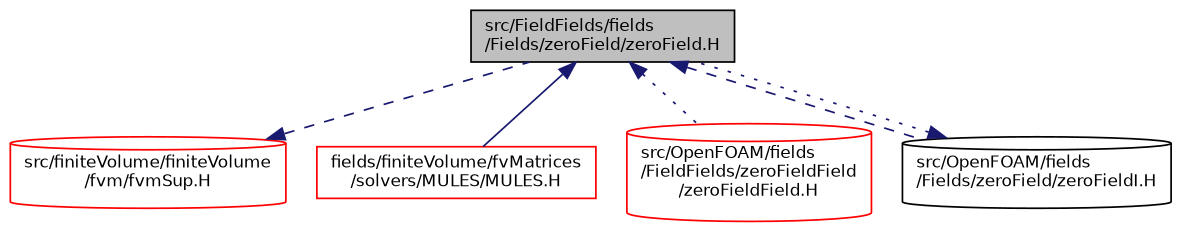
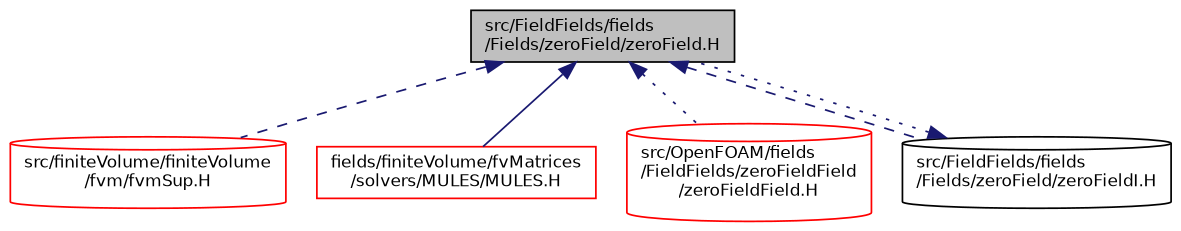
(407, 98) -> (363, 101)
(1037, 173) -> (1037, 173)
